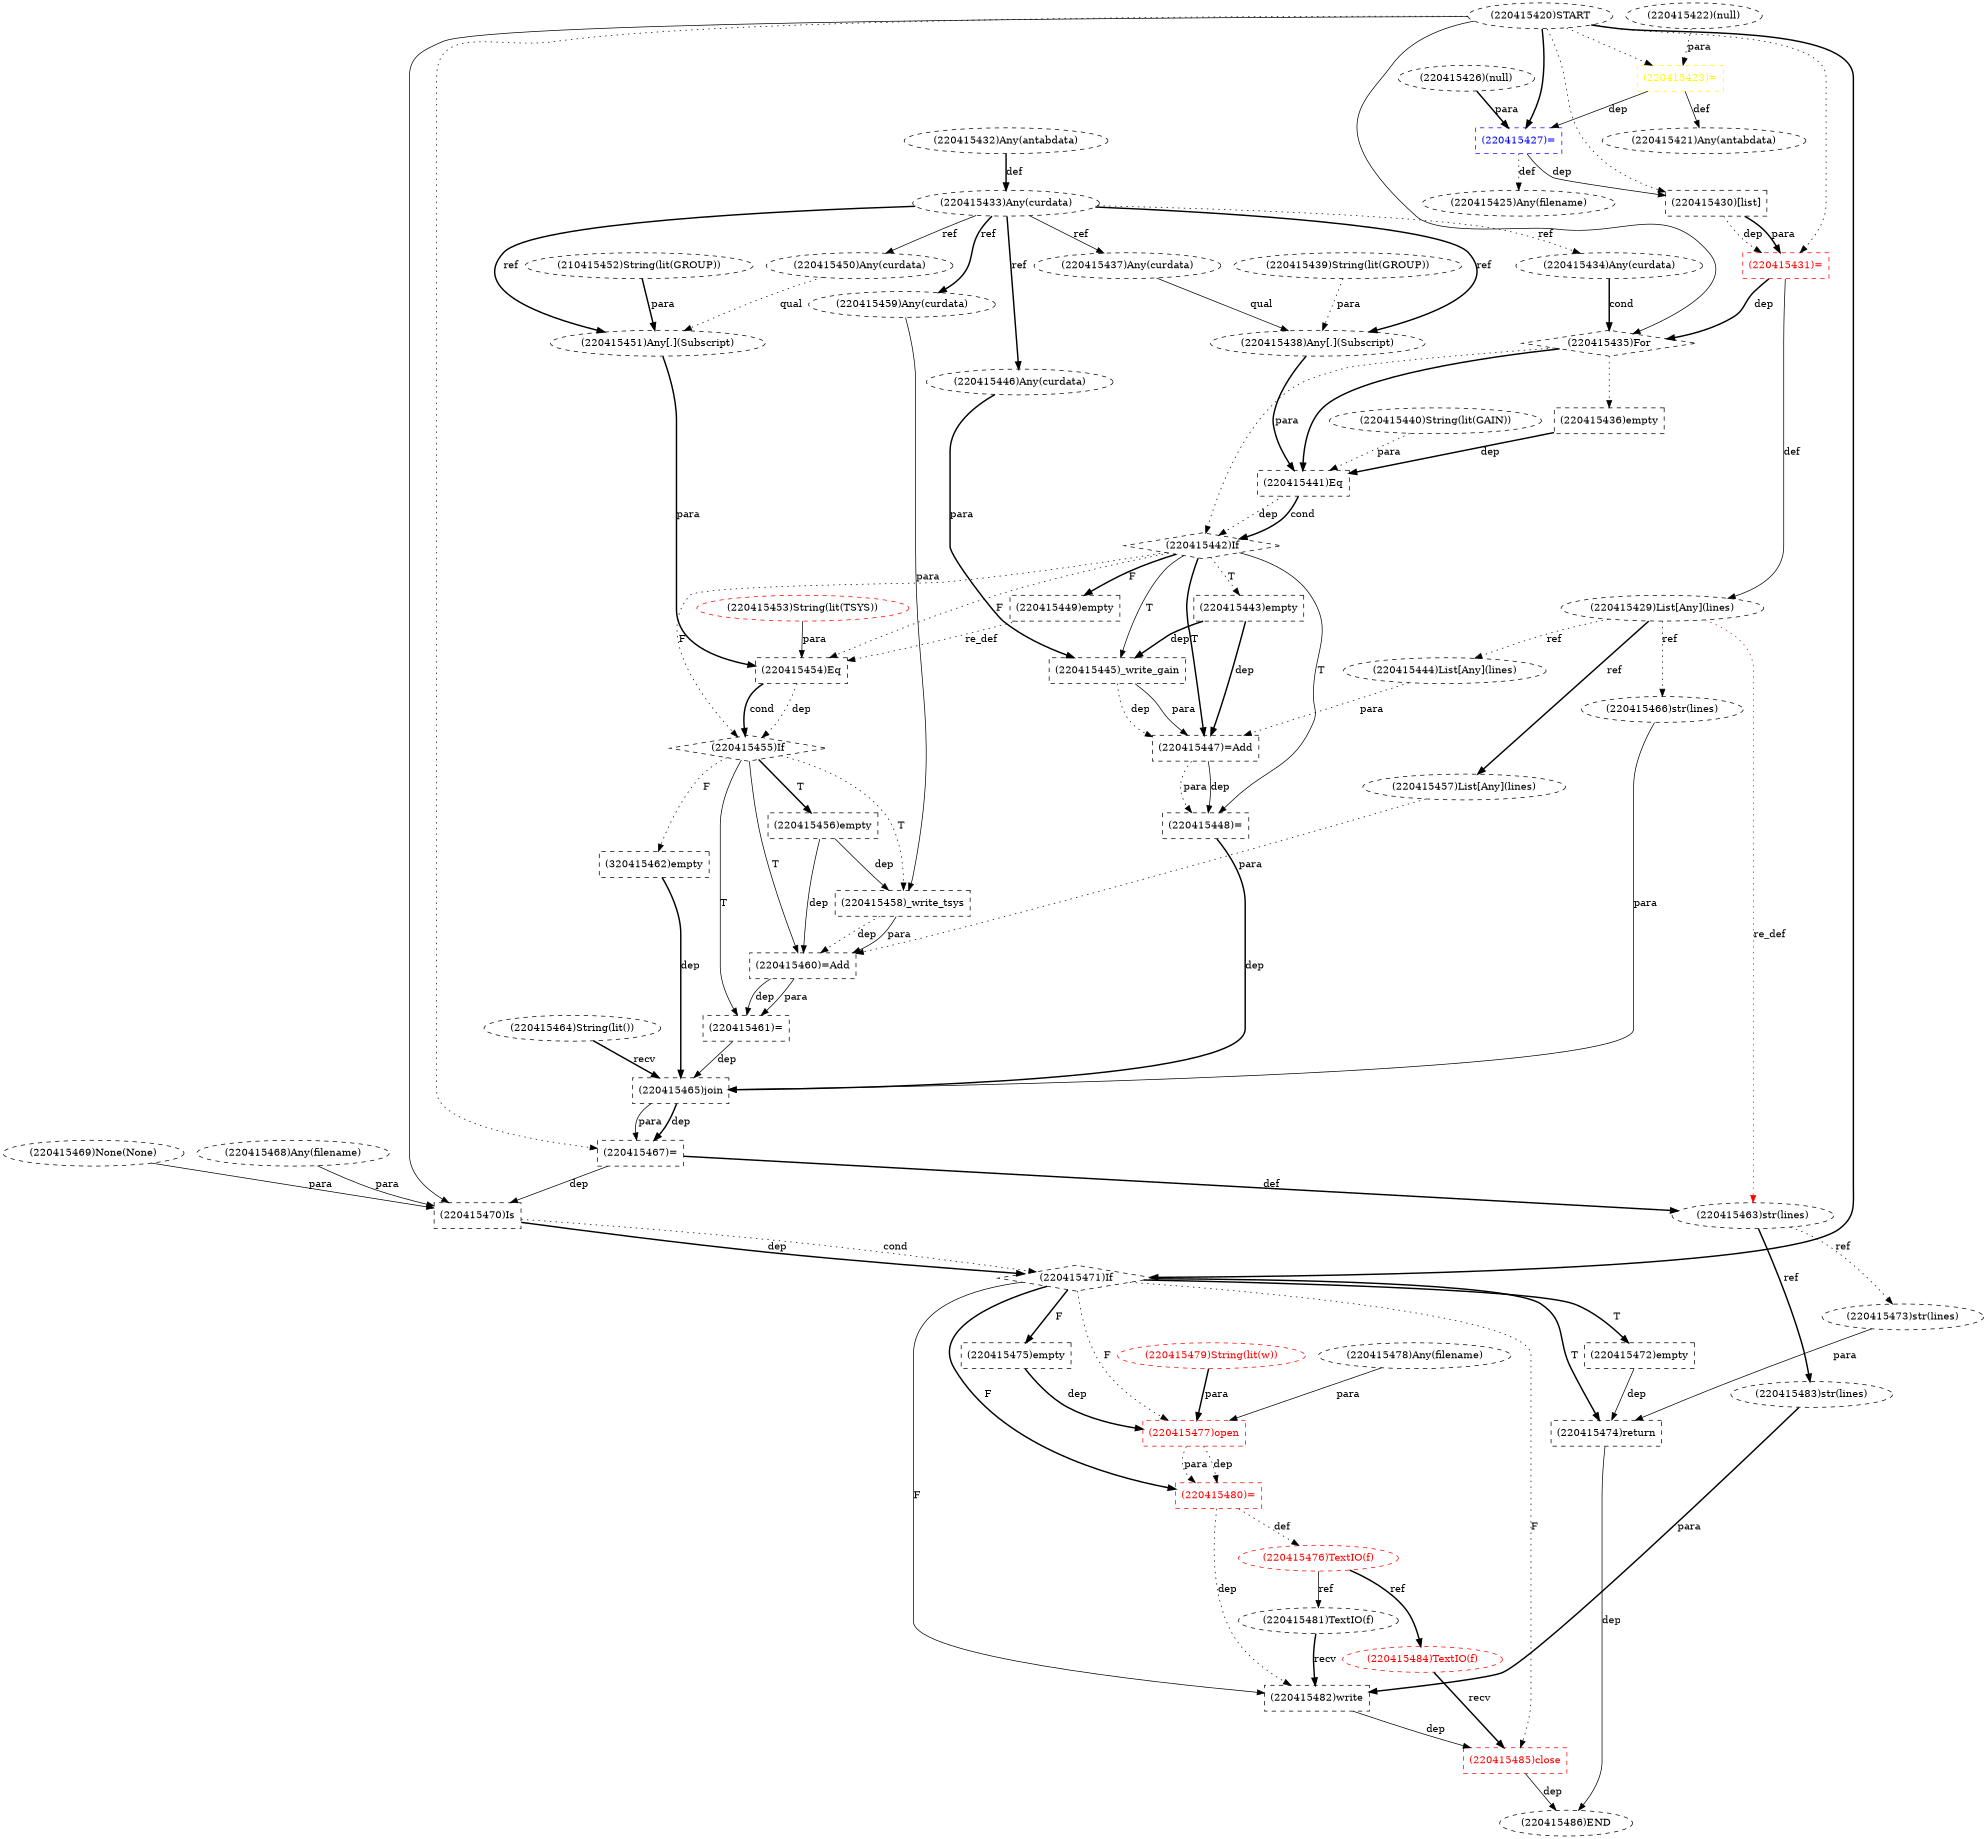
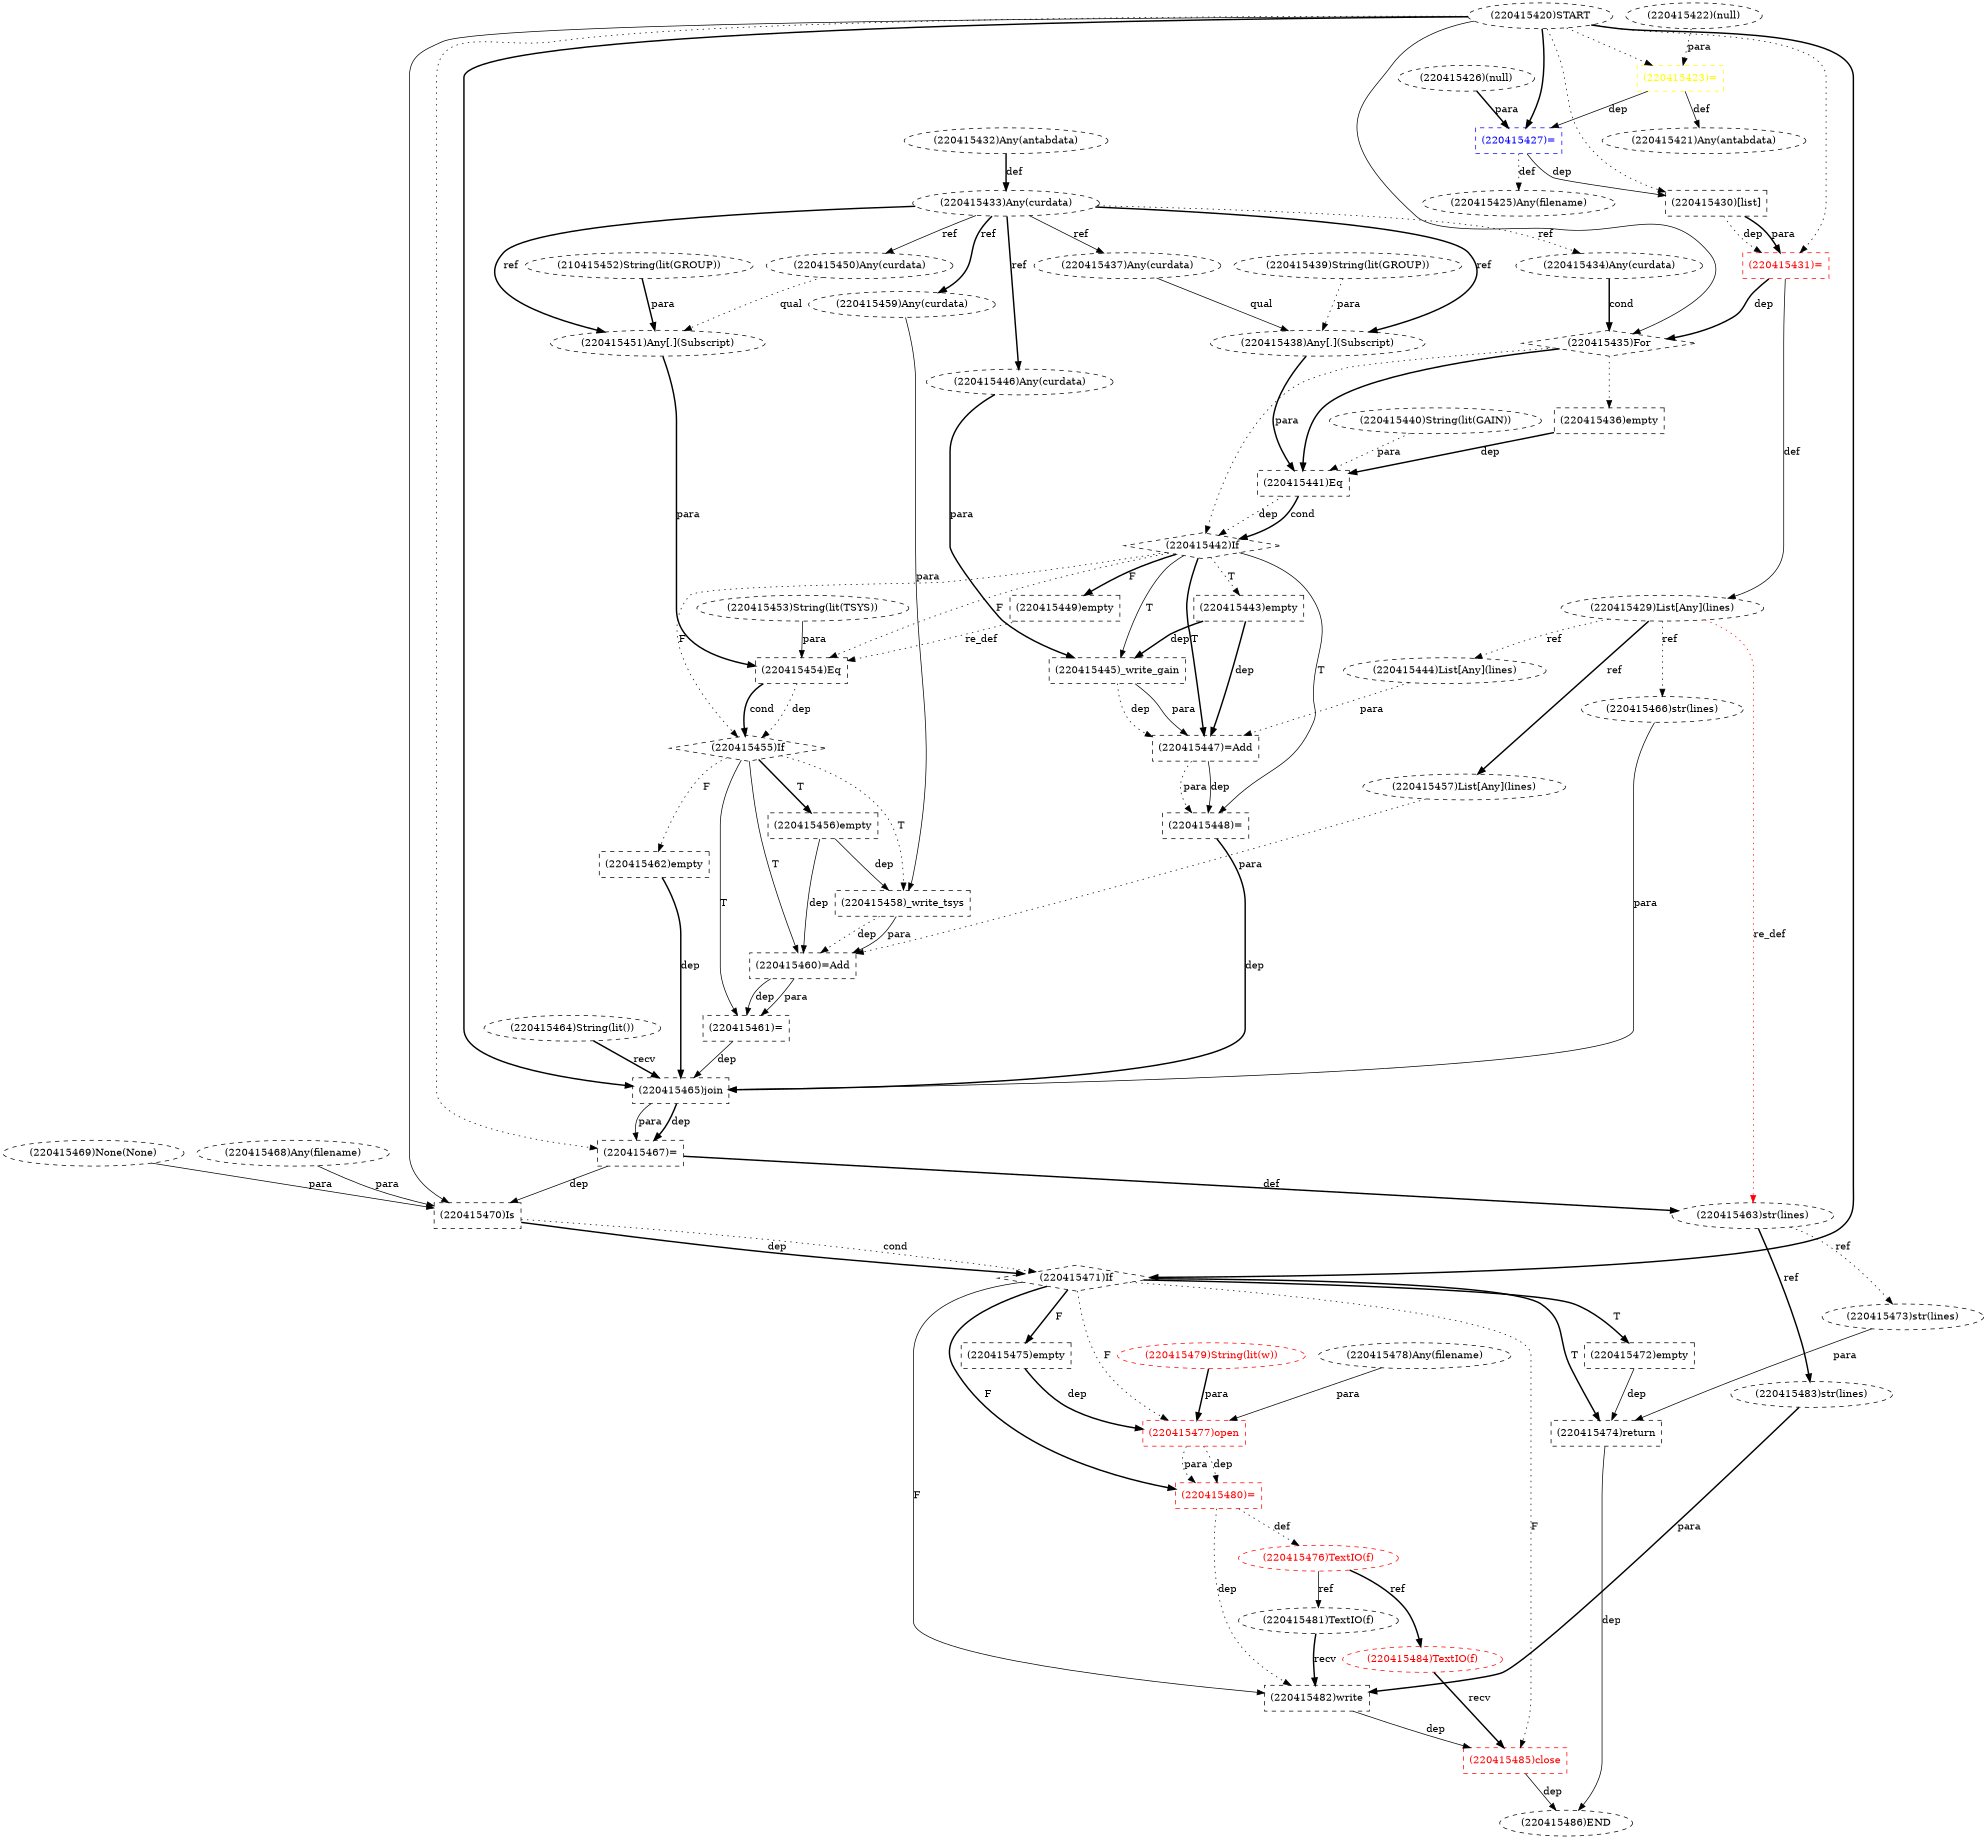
none -> (464, 137)
(803, 608) -> (803, 608)
(654, 865) -> (654, 865)
